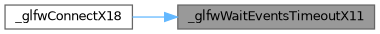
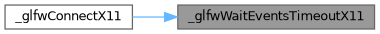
(69, 17) -> (69, 17)
